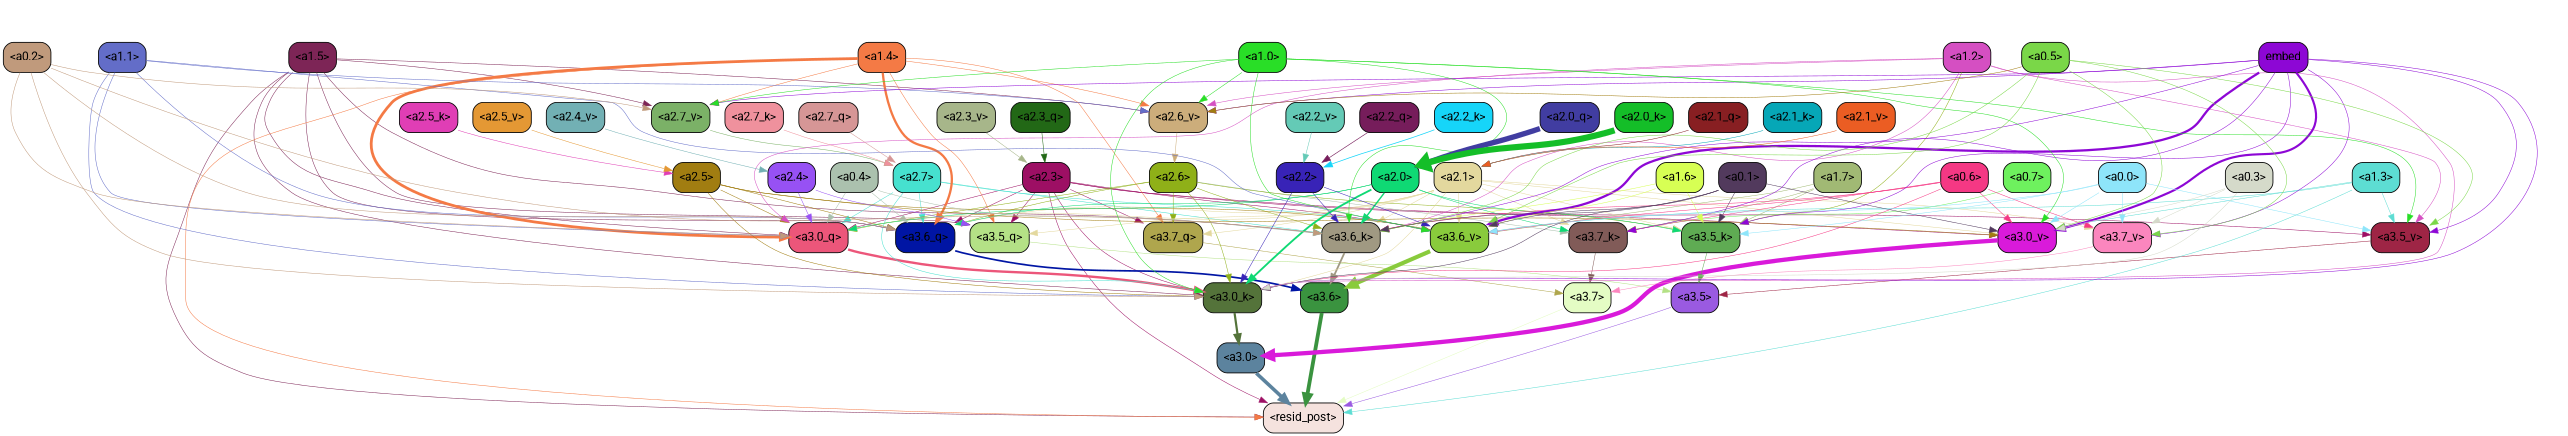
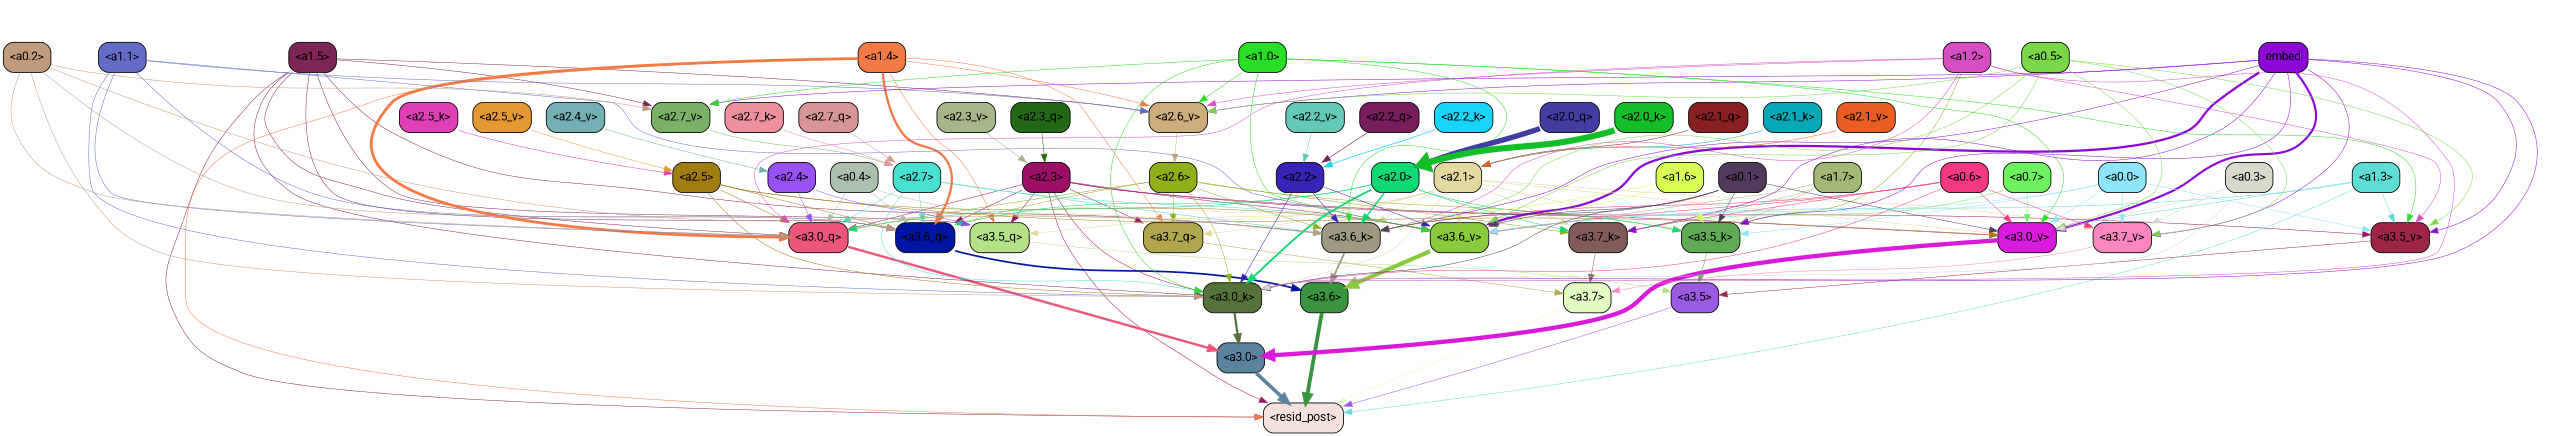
(812, 75) -> none
(1619, 96) -> (1619, 96)
none -> (2027, 204)
(1379, 207) -> (1379, 207)
(1021, 272) -> (1046, 302)
